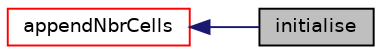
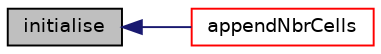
(235, 27) -> (167, 27)
